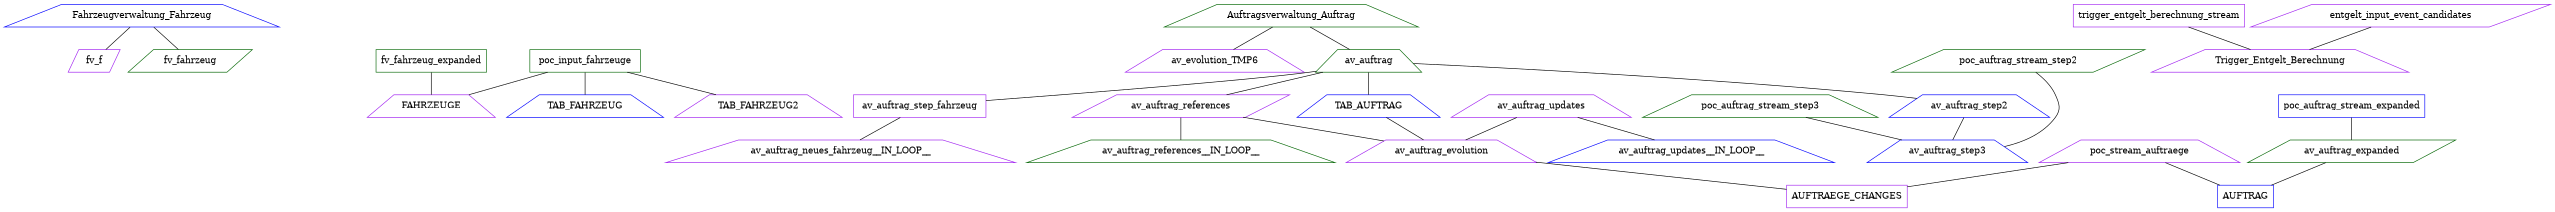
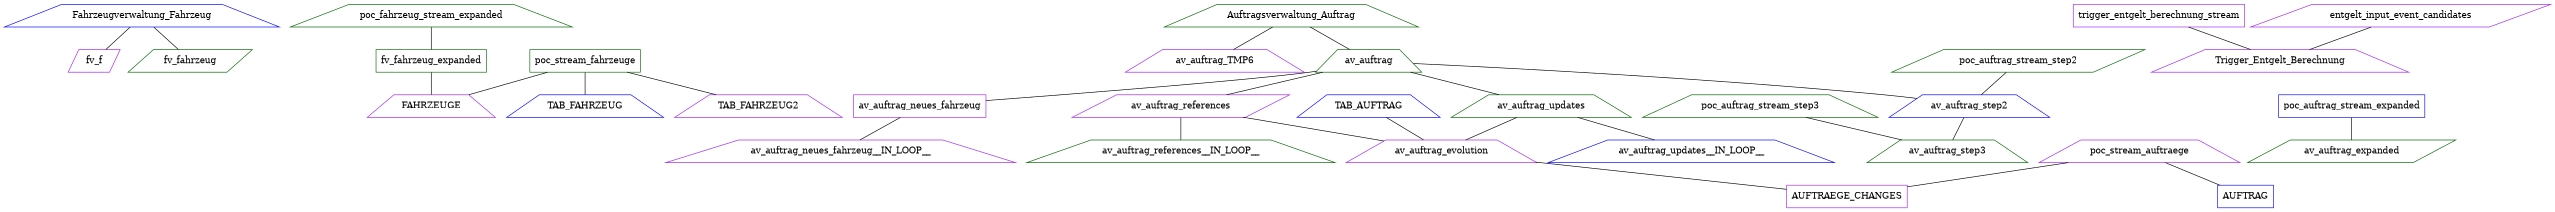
none -> (431, 16)
(585, 61) -> (585, 61)
(1215, 61) -> (1215, 61)
(1369, 84) -> (1455, 83)
(920, 106) -> (920, 106)
(1541, 106) -> (1541, 106)
(2054, 120) -> (1994, 84)
(1947, 151) -> (1947, 151)
(2299, 174) -> none
